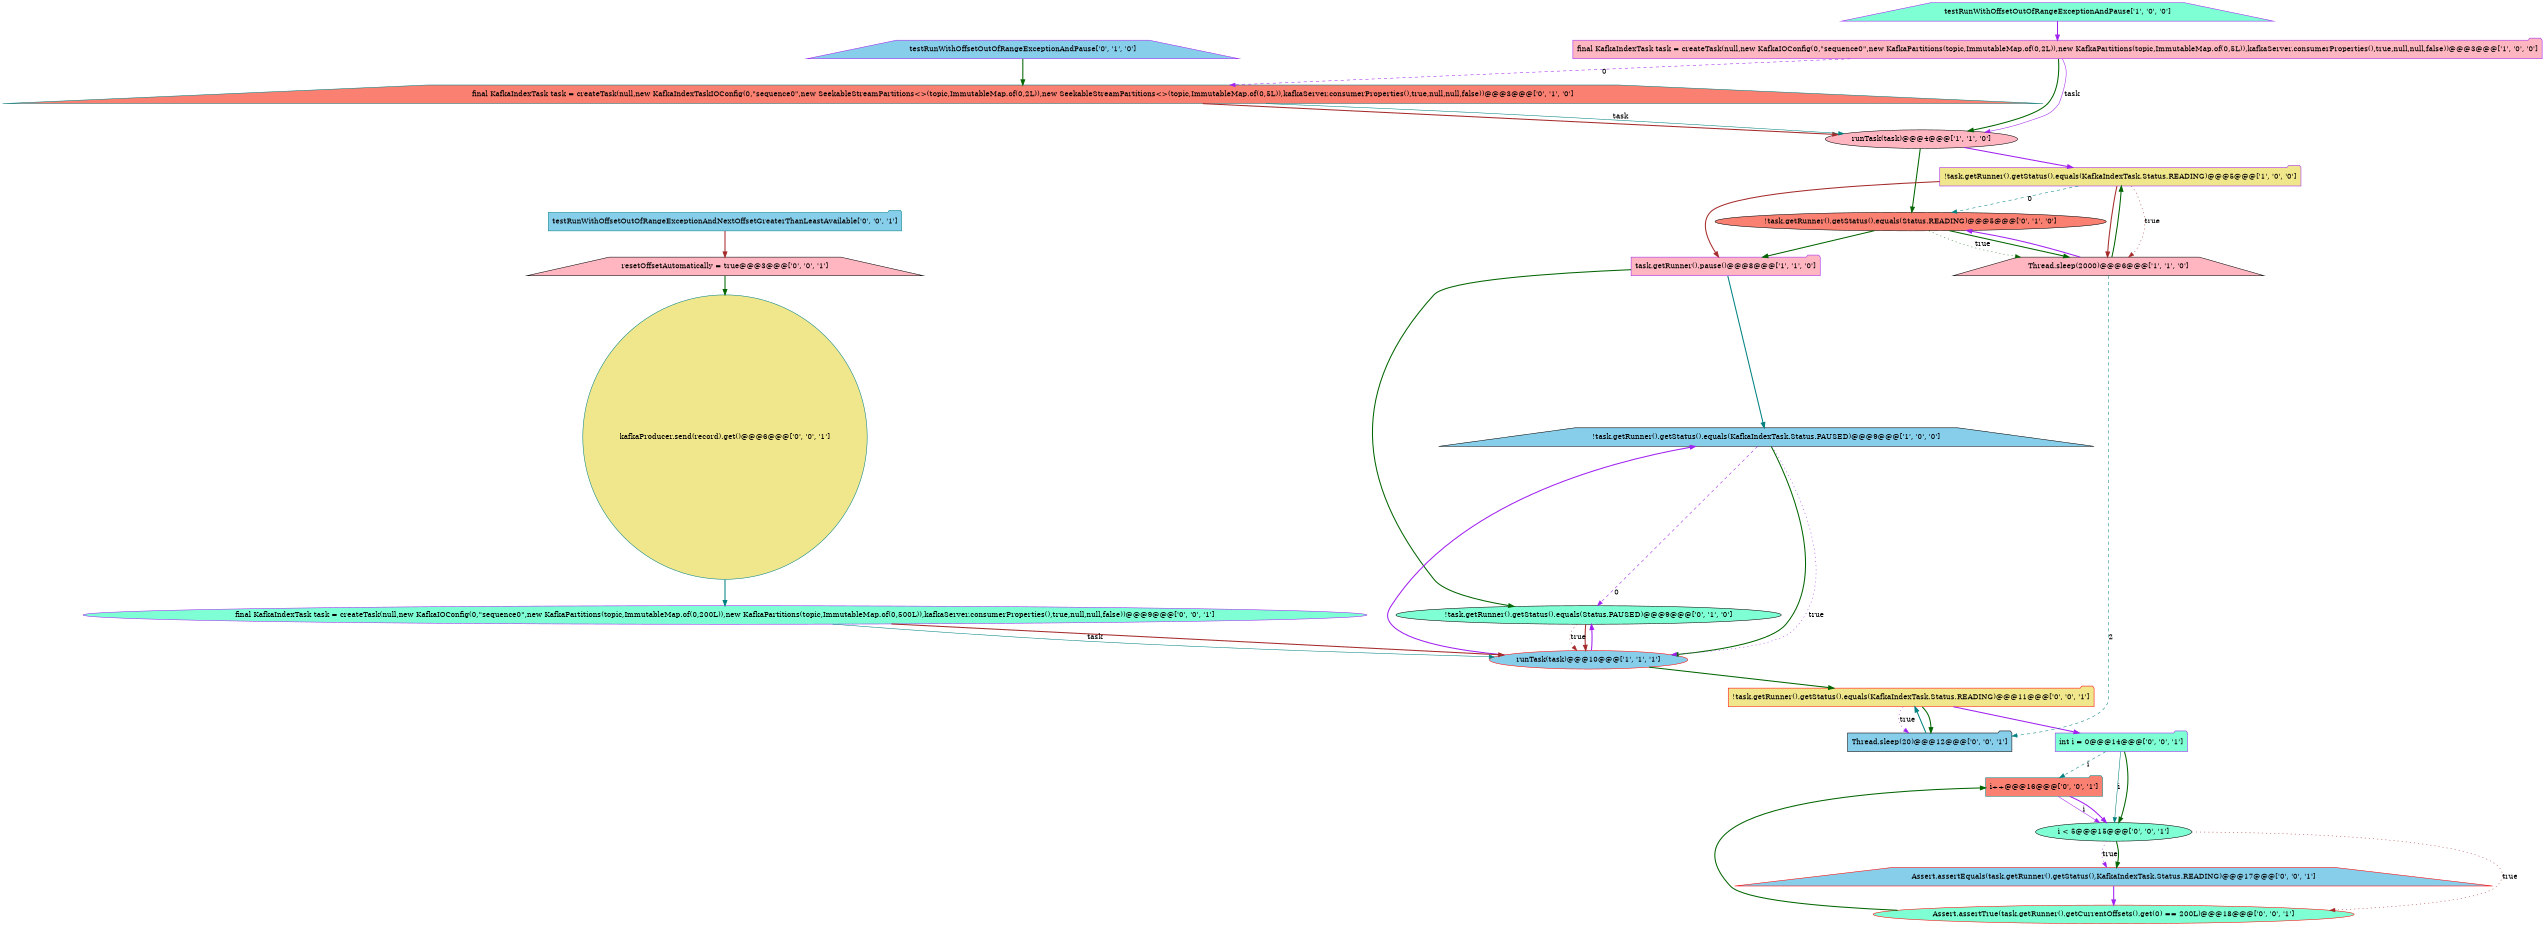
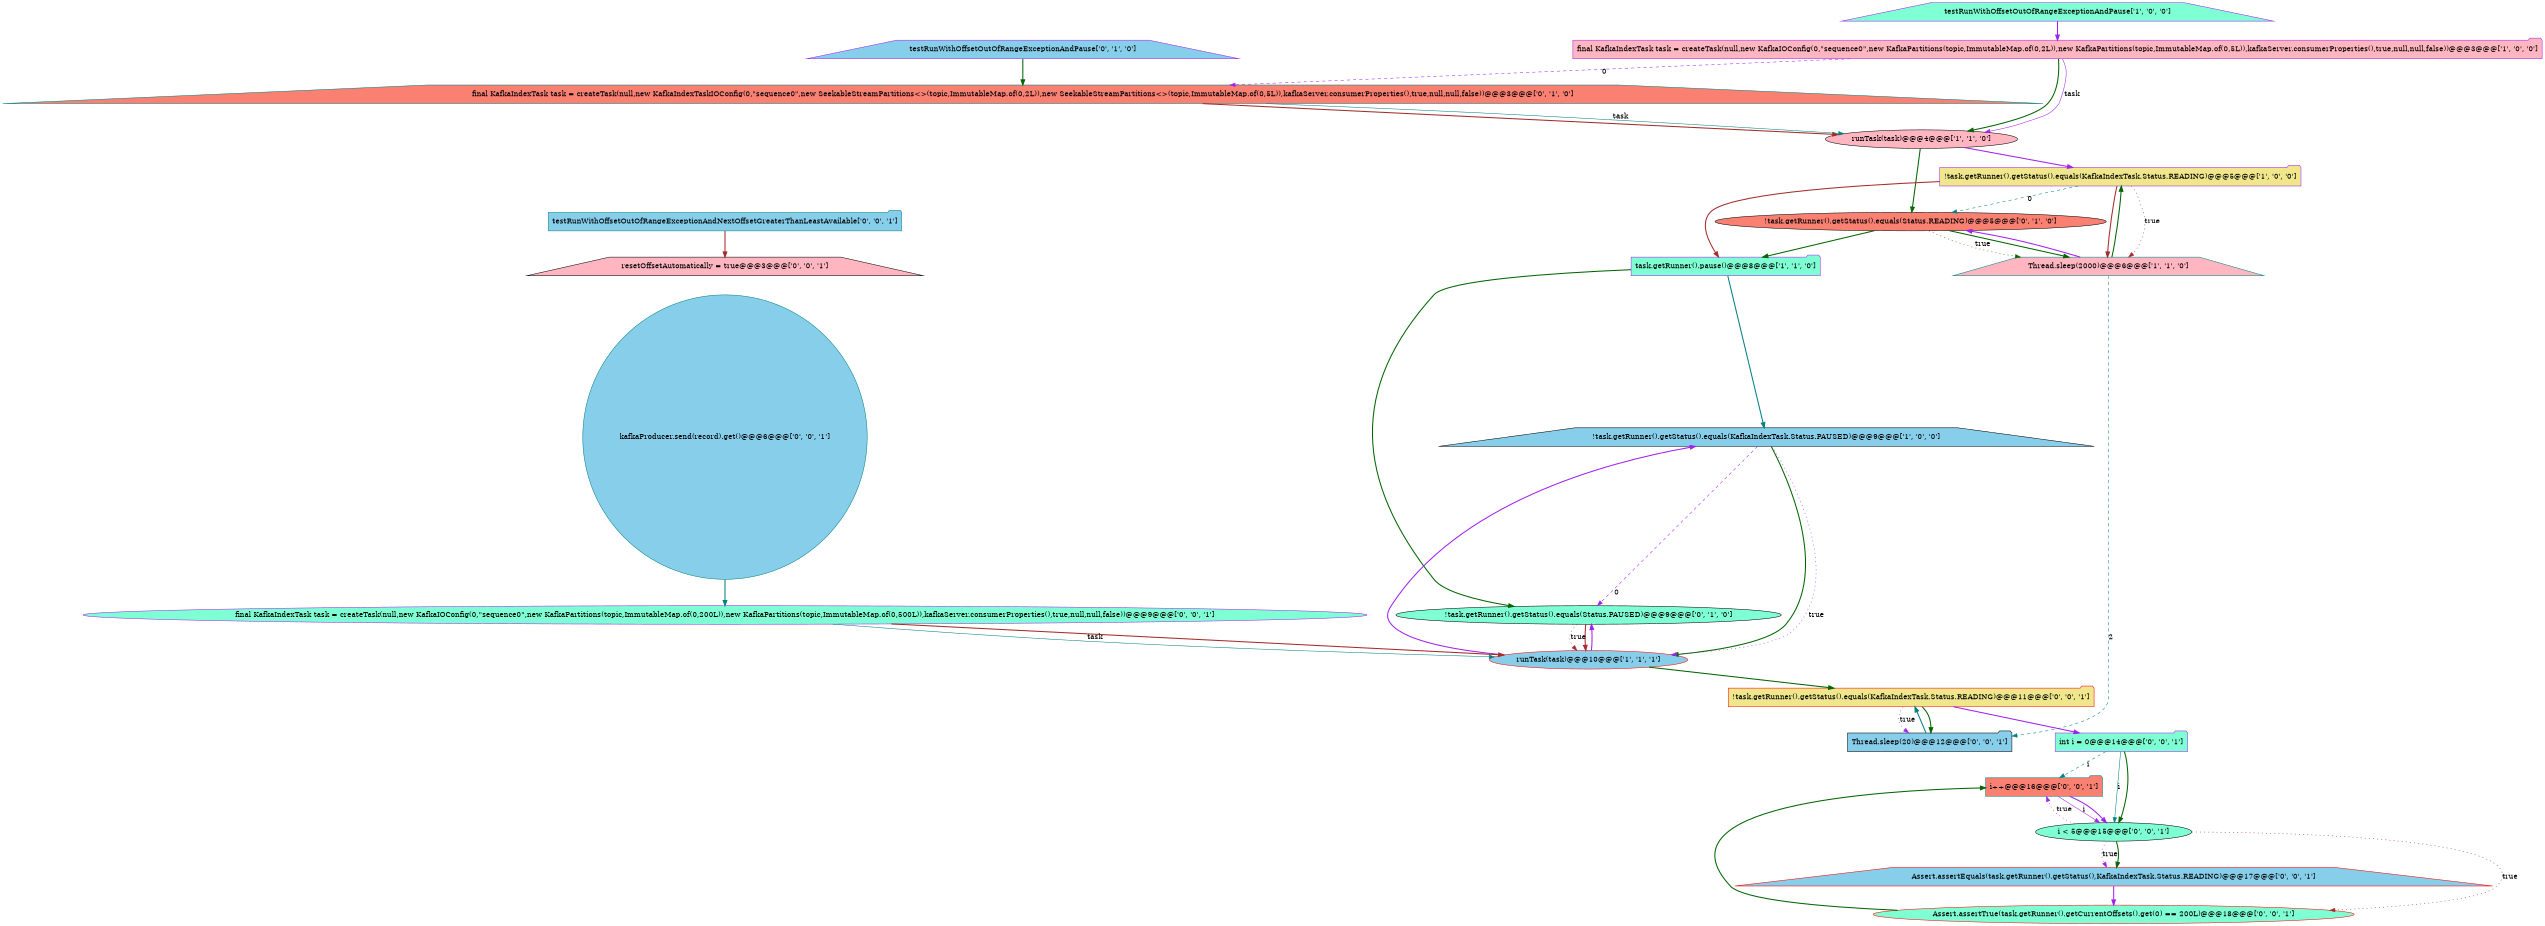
(1726, 266) -> (1726, 266)
(2109, 266) -> (2109, 266)
(725, 283) -> none
(725, 437) -> (725, 437)
none -> (2059, 815)
